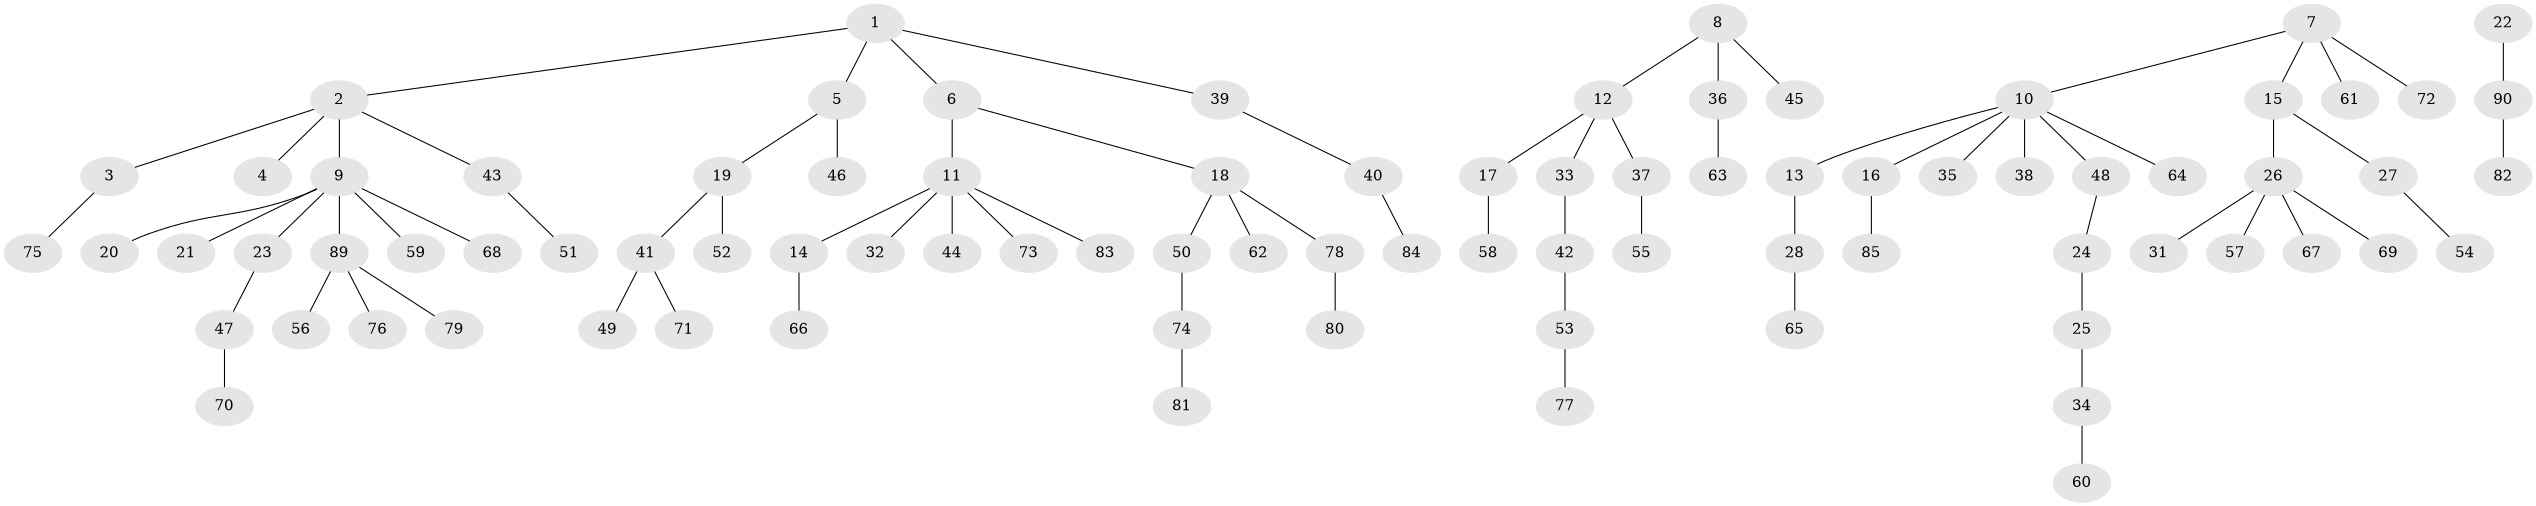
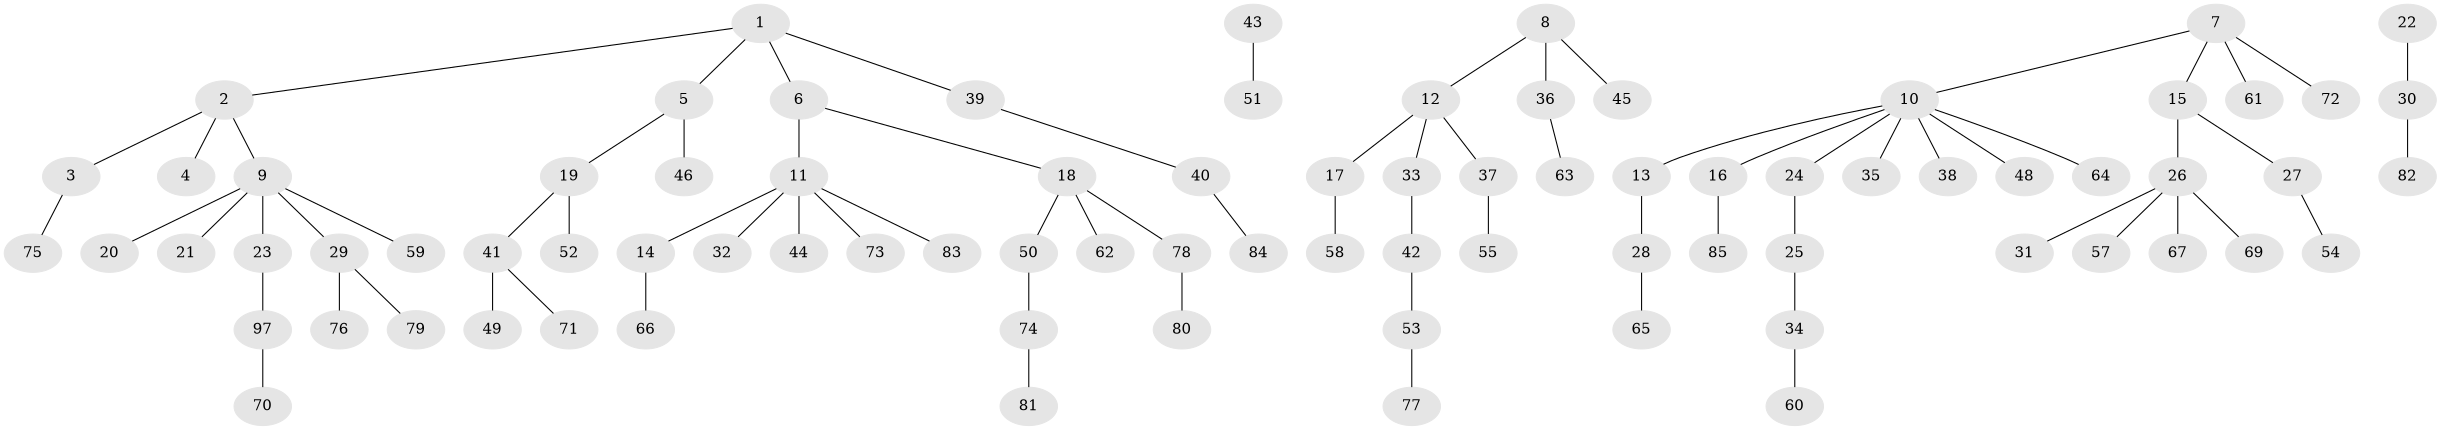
(2503, 100) -> (2408, 100)
(416, 138) -> none
(2092, 215) -> (1852, 138)
(339, 253) -> (339, 253)
(493, 253) -> none
(224, 330) -> (263, 330)
(301, 330) -> none
